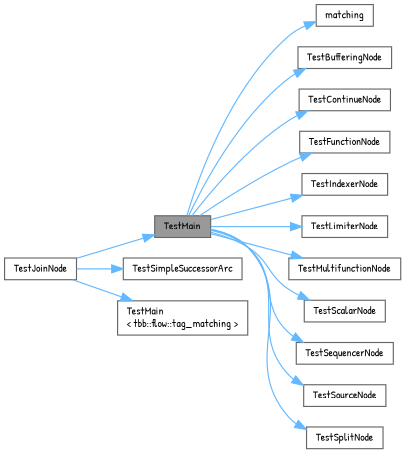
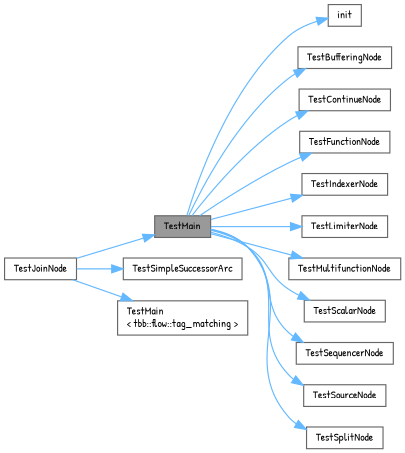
(345, 15) -> (345, 15)
